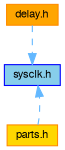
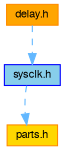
(40, 111) -> (25, 100)
